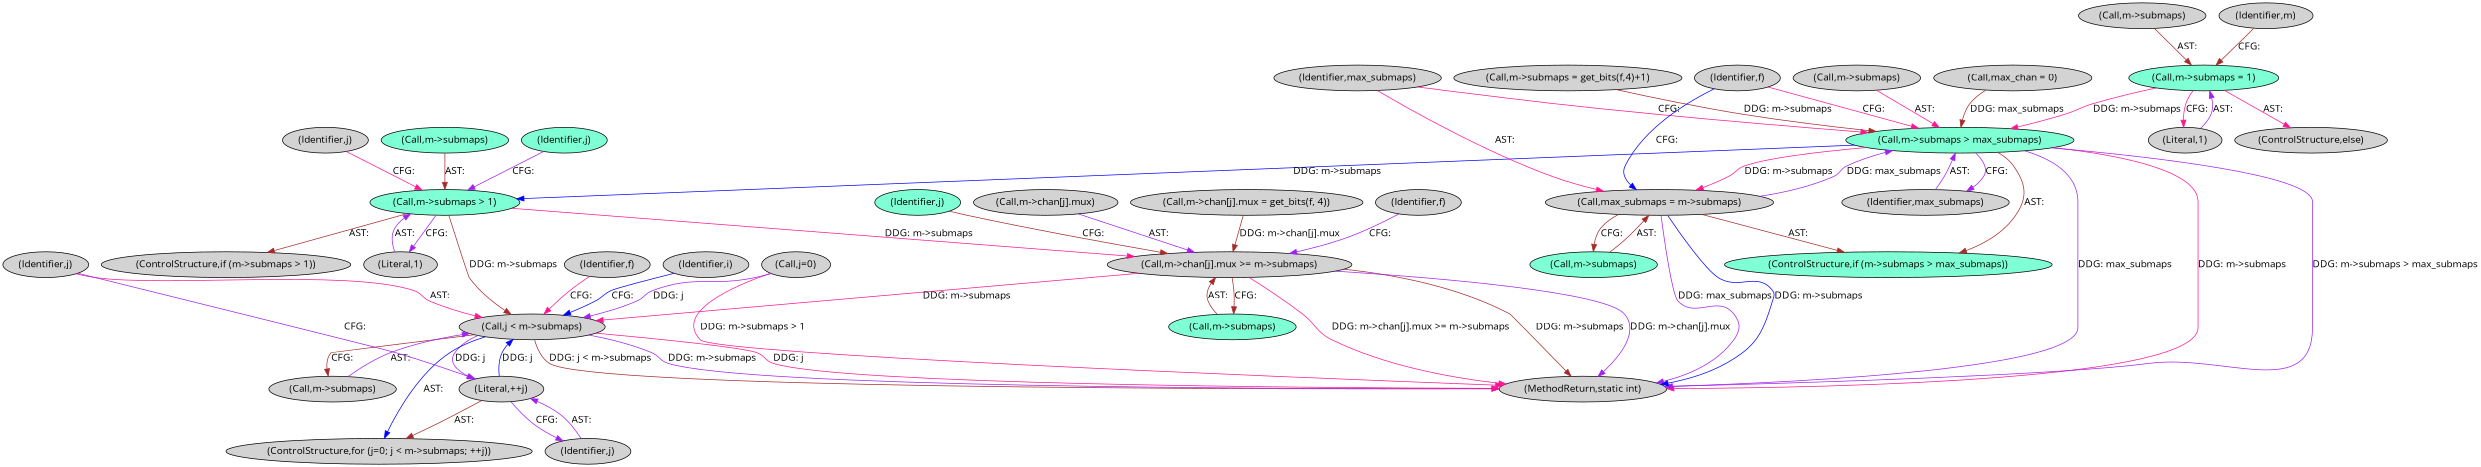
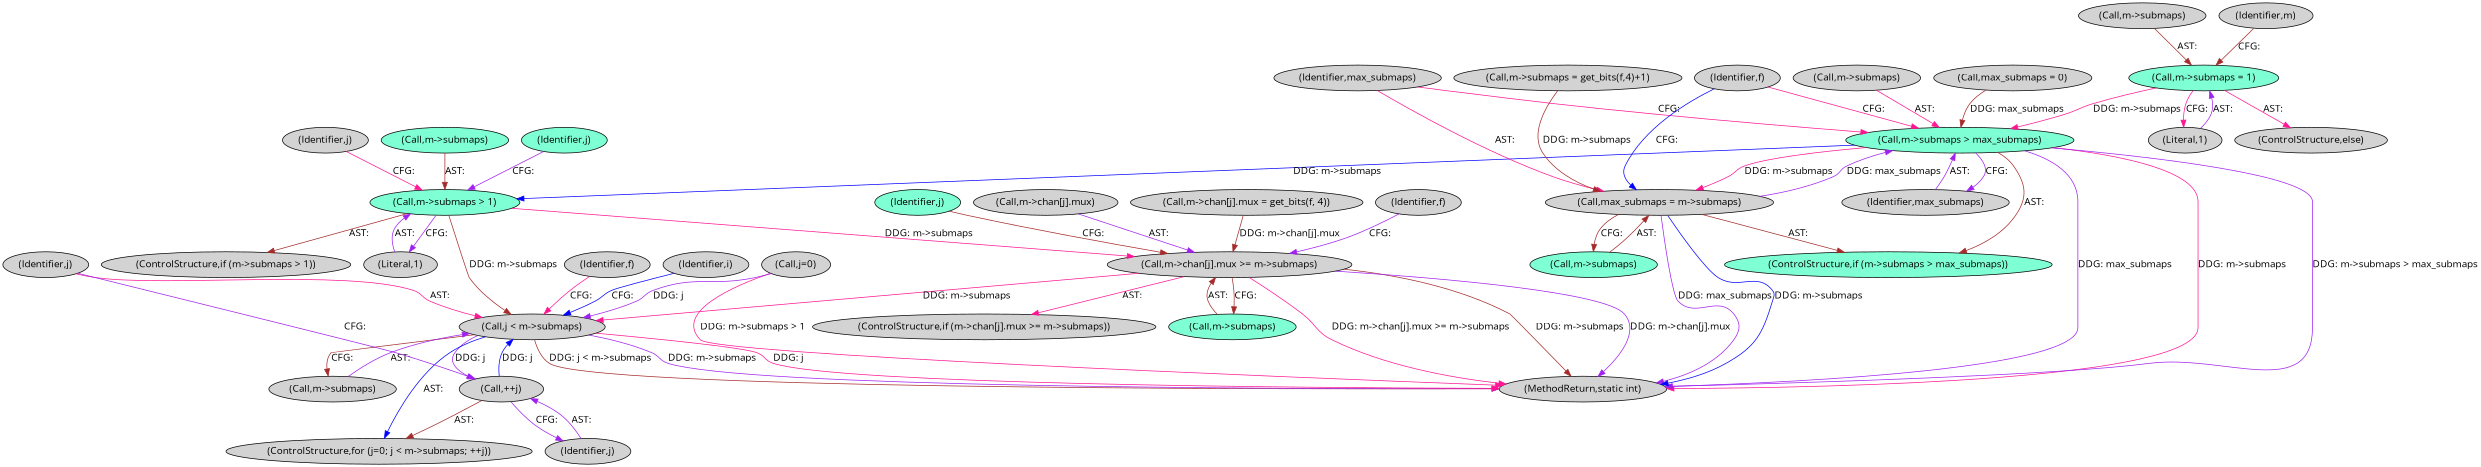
(2013, 78) -> (2013, 78)
(1742, 114) -> (1542, 151)
none -> (984, 327)
(501, 389) -> (501, 389)
